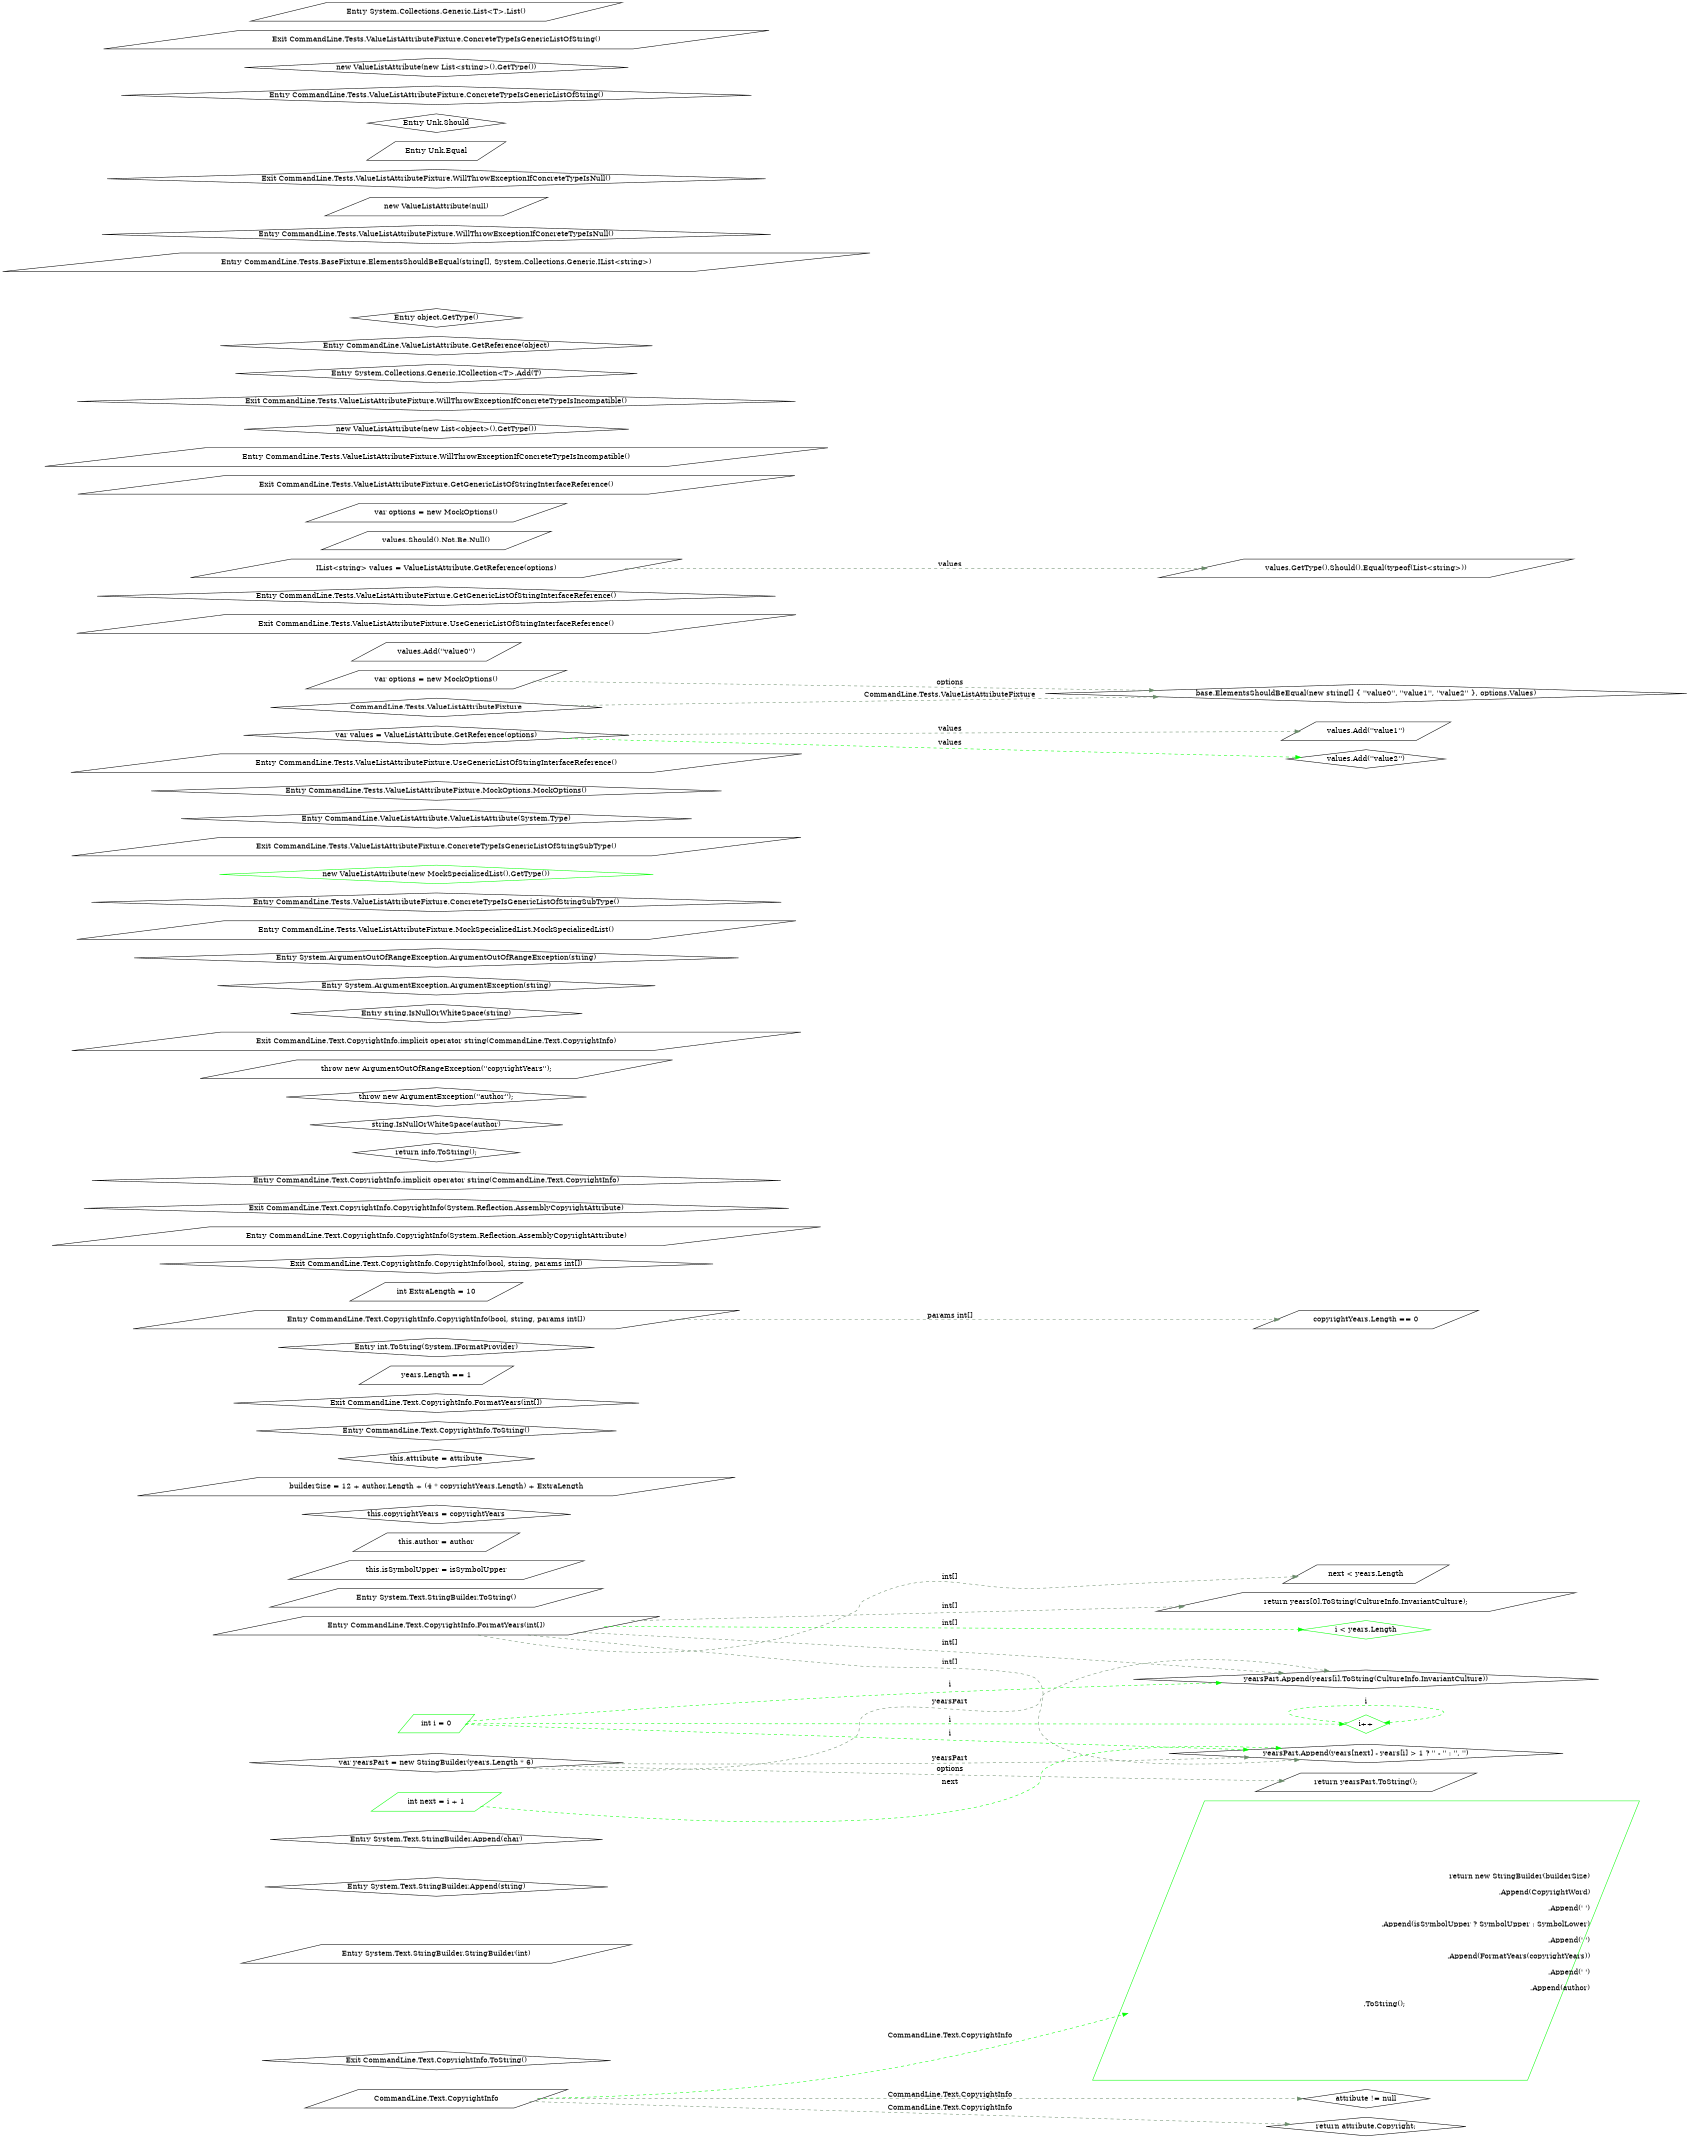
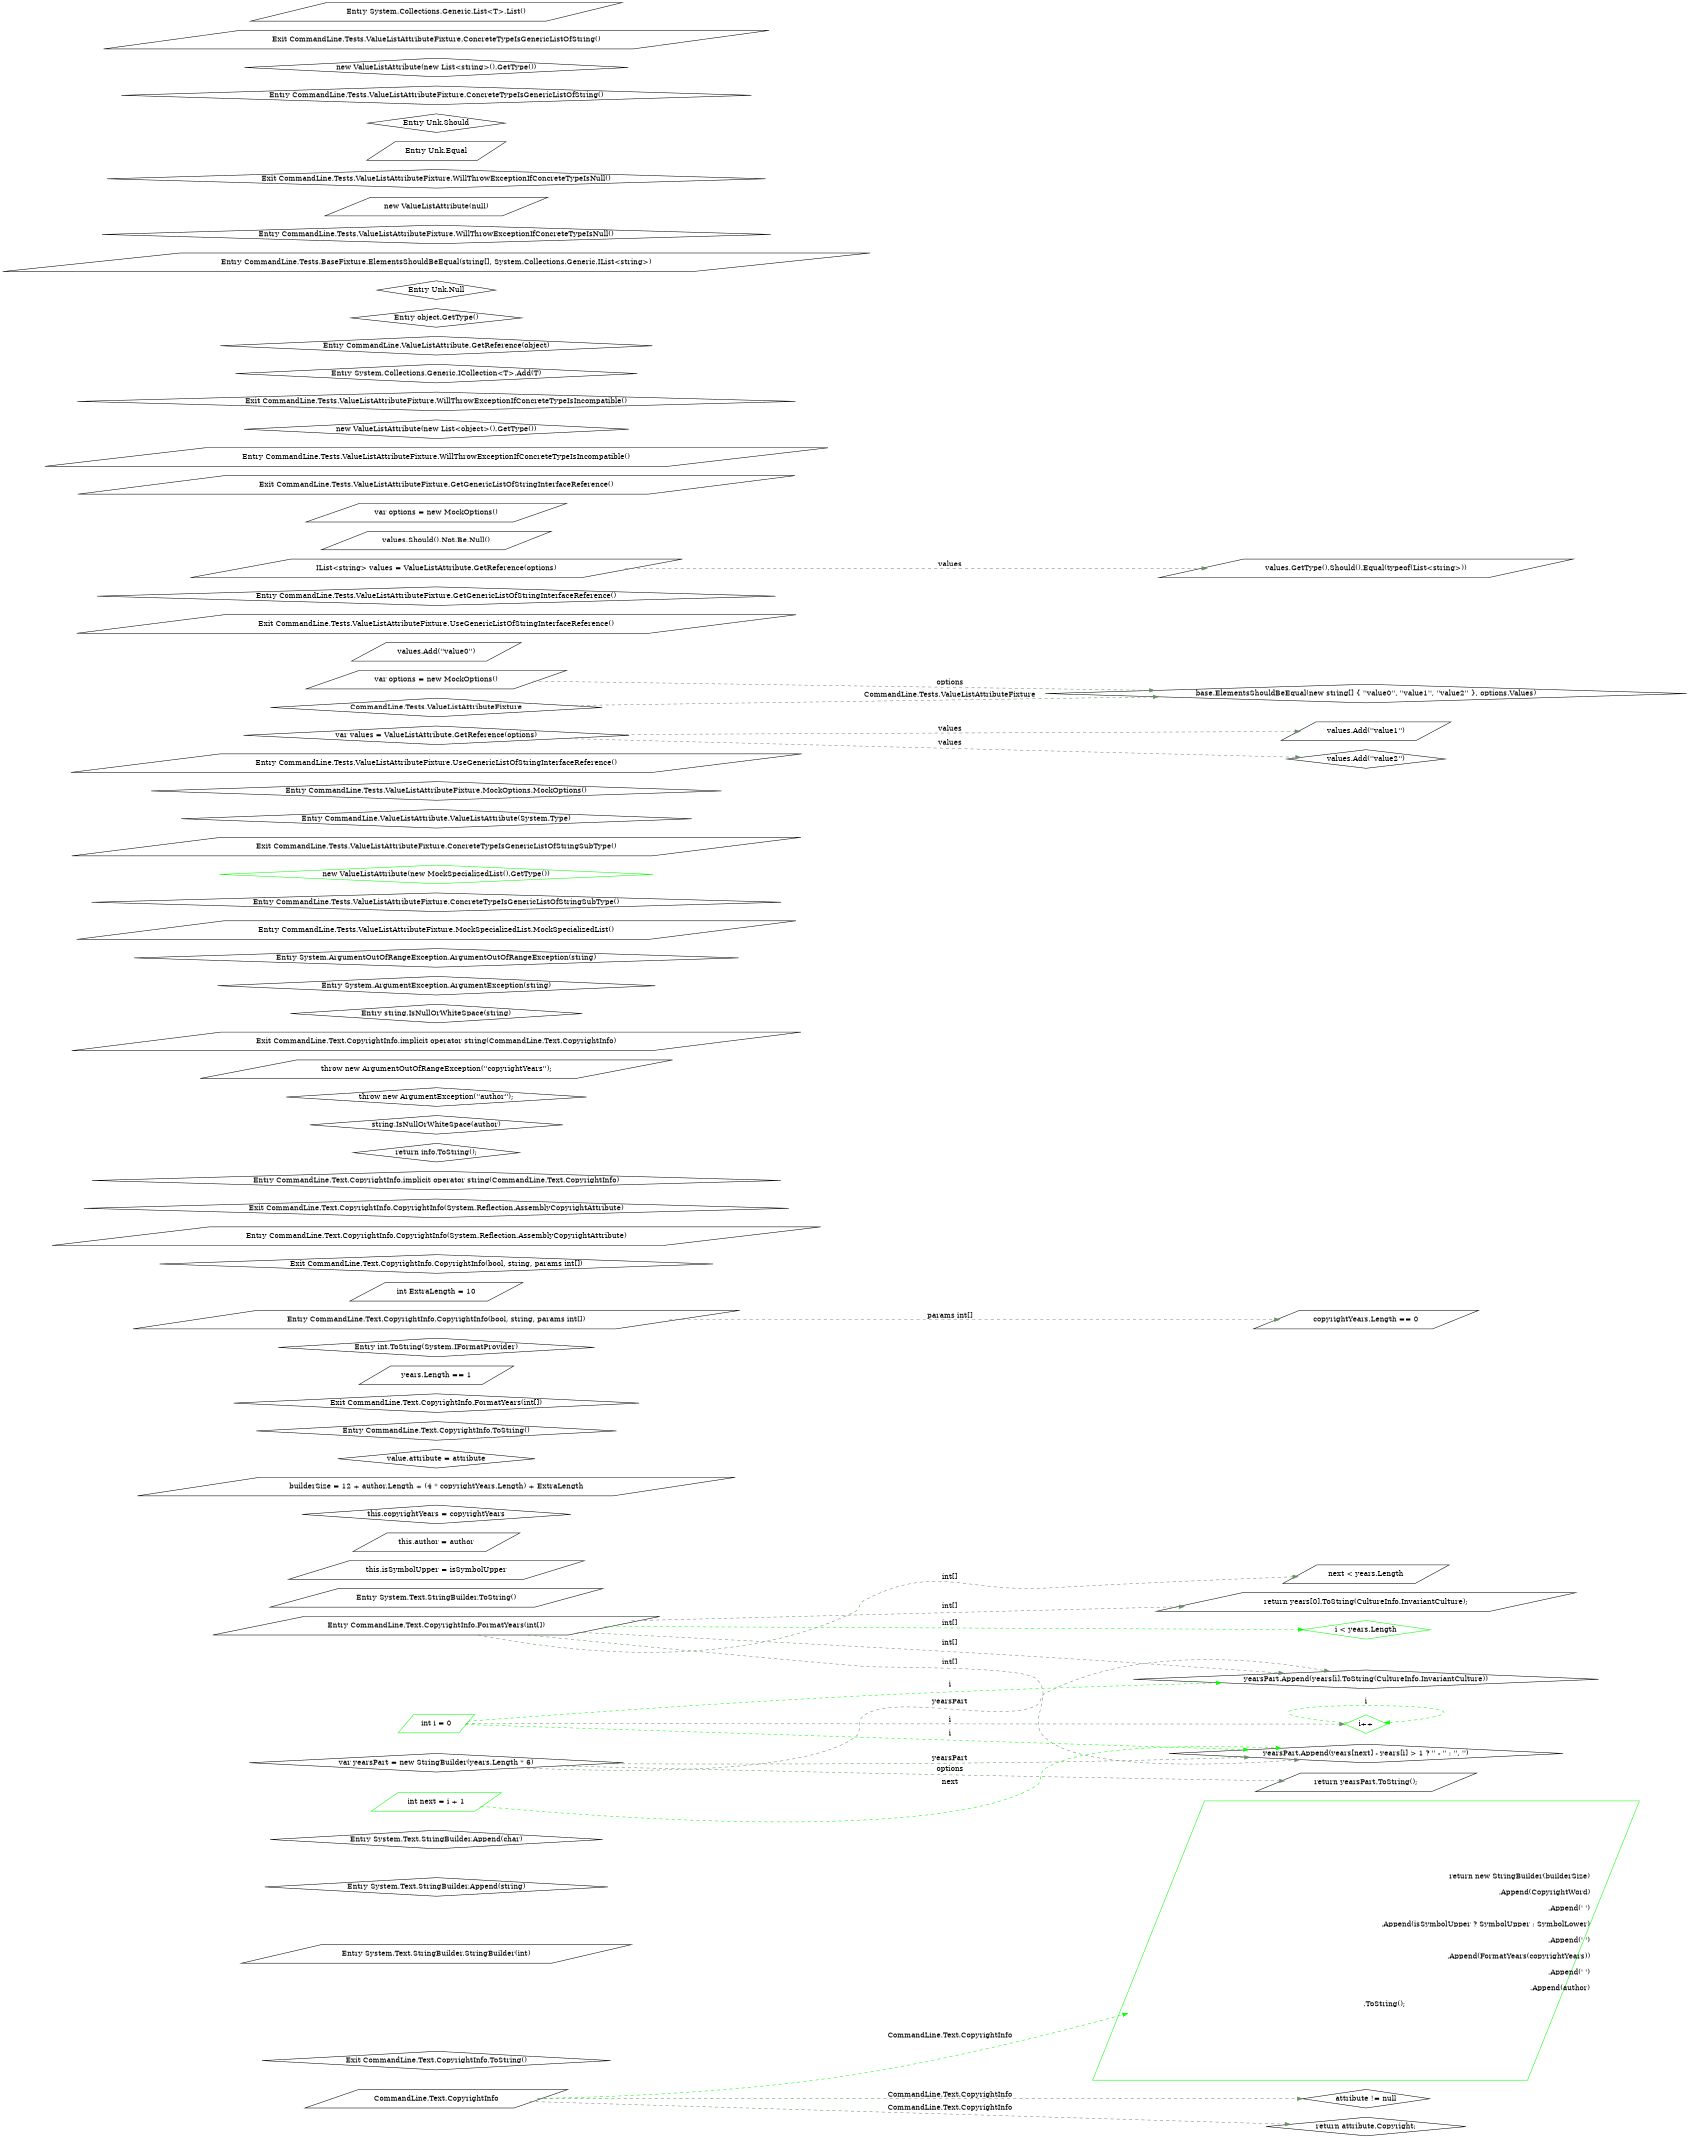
none -> (436, 290)
(929, 748) -> (929, 748)
(436, 1459) -> (436, 1459)
(903, 1724) -> (903, 1724)
